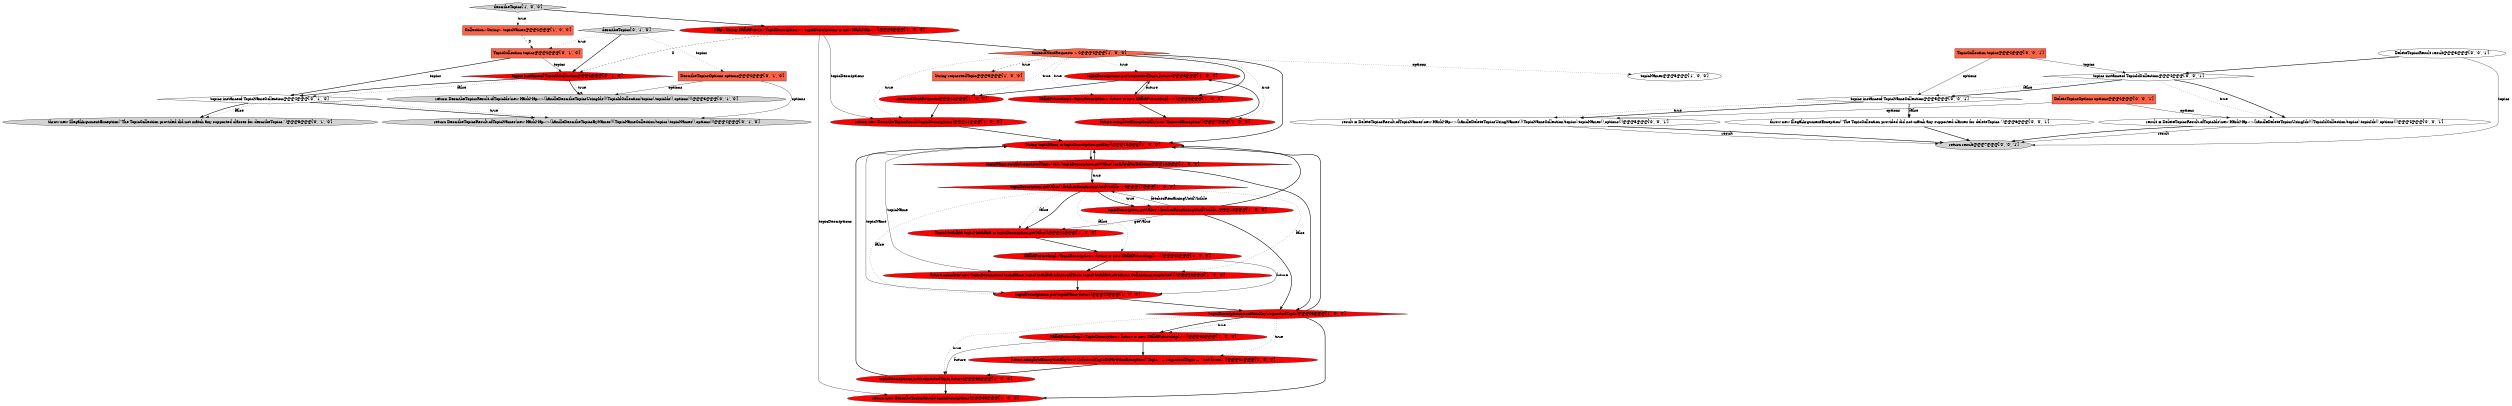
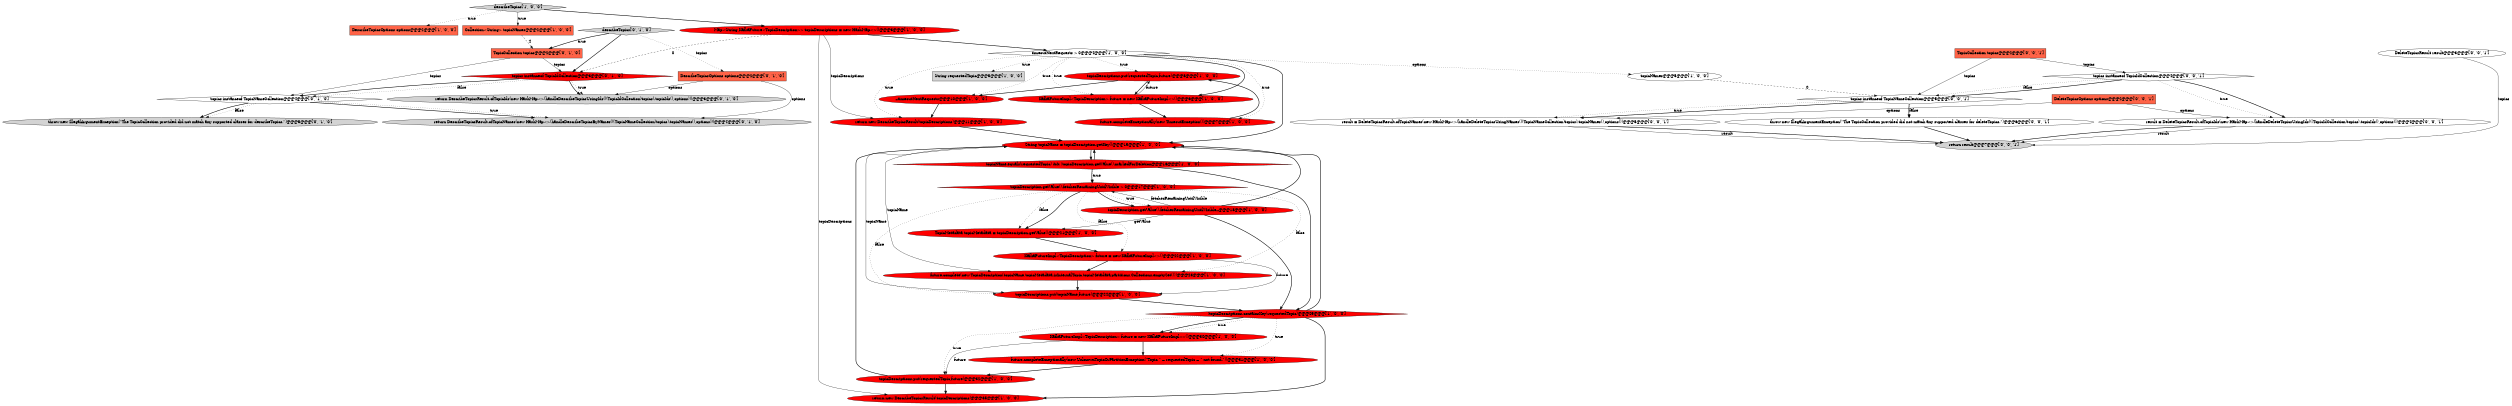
(518, 18) -> (518, 18)
none -> (404, 30)
(580, 39) -> (580, 39)
(530, 42) -> (530, 42)
(1079, 53) -> (1079, 53)
(1024, 62) -> (1024, 62)
(2294, 65) -> none
(402, 76) -> (402, 76)
(978, 76) -> (978, 76)
(1970, 76) -> (1970, 76)
none -> (1791, 88)
